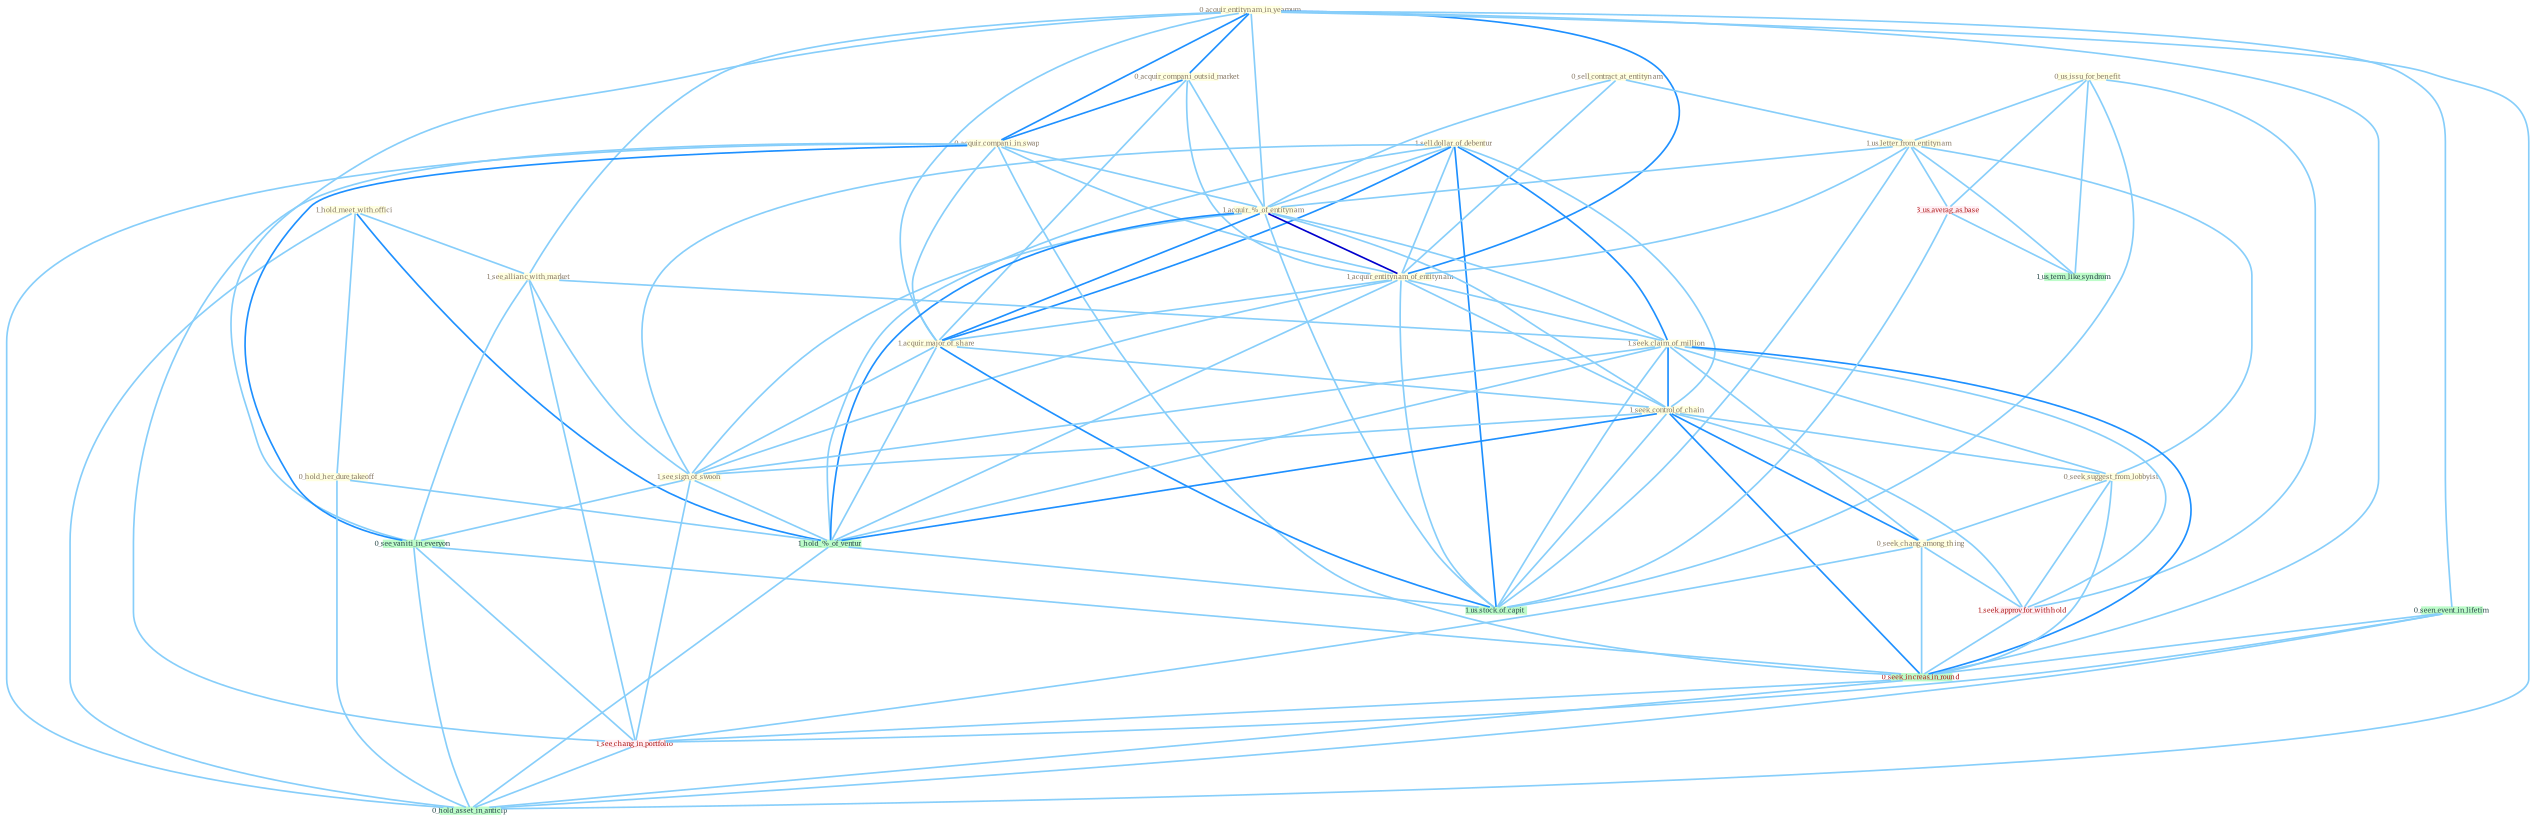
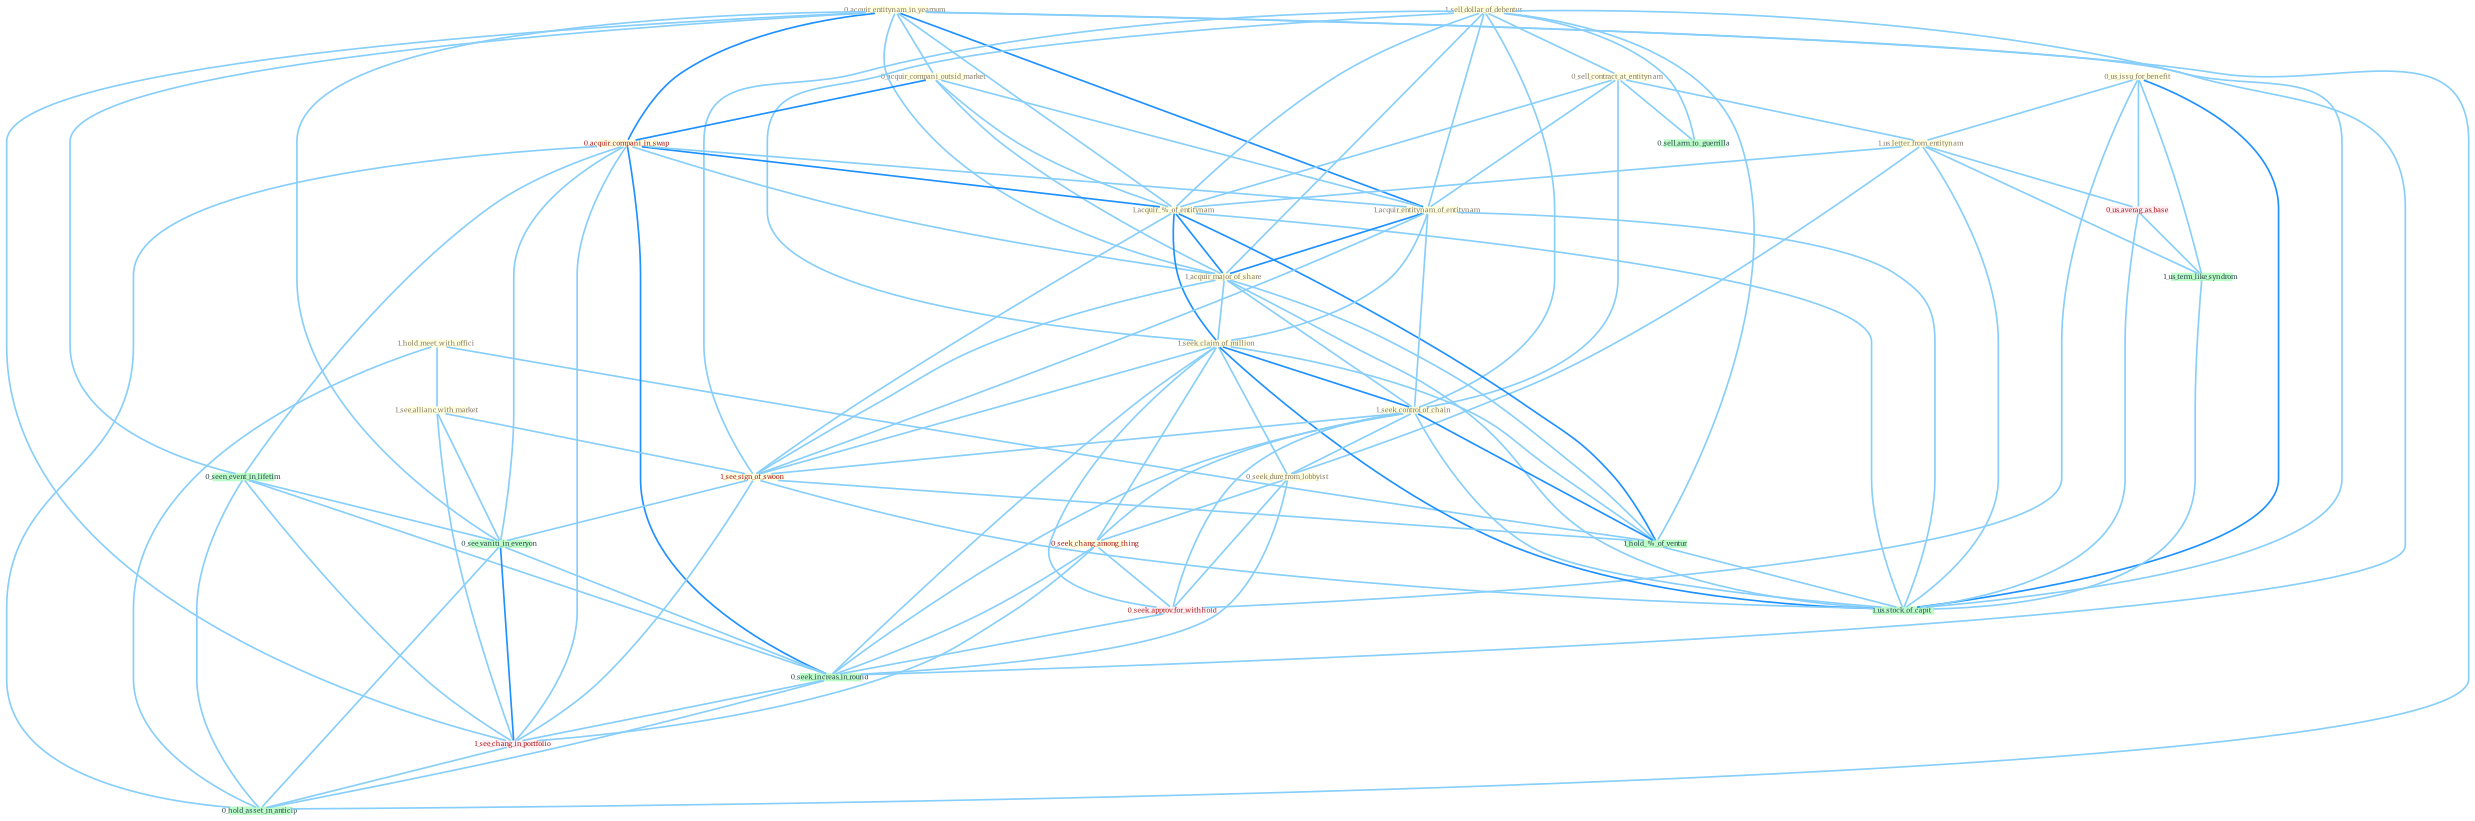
(1219, 43) -> (915, 43)
none -> (1551, 43)
(700, 86) -> (7, 143)
(997, 143) -> (627, 143)
none -> (1695, 143)
(1131, 177) -> (914, 178)
(1948, 210) -> (2138, 210)
(297, 222) -> (514, 320)
(1579, 227) -> (801, 93)
(1674, 238) -> none
(1333, 244) -> none
(1202, 255) -> (1355, 143)
(1512, 277) -> (1187, 298)
none -> (407, 278)
(991, 304) -> (1221, 312)
(1202, 306) -> (1326, 244)
(1525, 319) -> (1613, 303)
(1473, 354) -> (2295, 87)
(538, 402) -> (985, 439)
(1130, 404) -> none
(2120, 430) -> (1008, 511)
(1923, 468) -> (2279, 444)
(1579, 475) -> (1406, 491)
(337, 477) -> none
(691, 477) -> (754, 477)
(1795, 477) -> (1163, 488)
(2112, 477) -> (1288, 477)
(1206, 496) -> (1546, 497)
none -> (372, 510)
none -> (2174, 534)
(1795, 544) -> (1073, 519)
(1922, 544) -> (1096, 544)
none -> (1312, 578)
(1343, 579) -> (641, 438)
(2023, 611) -> (1173, 611)
(525, 644) -> (507, 644)
(669, 664) -> none
(1922, 677) -> (831, 677)
